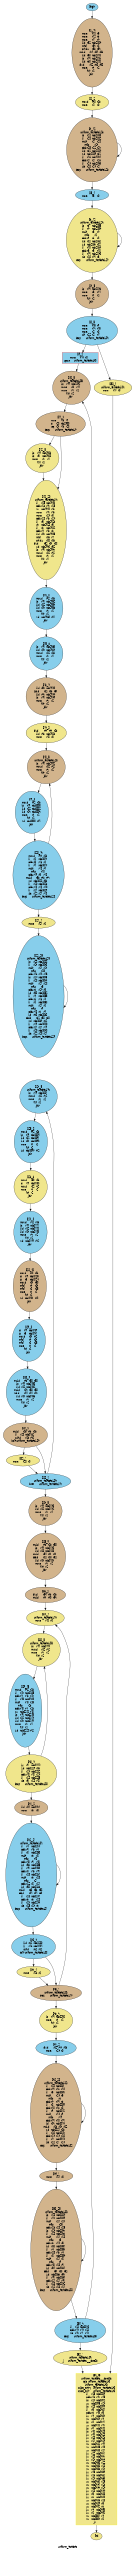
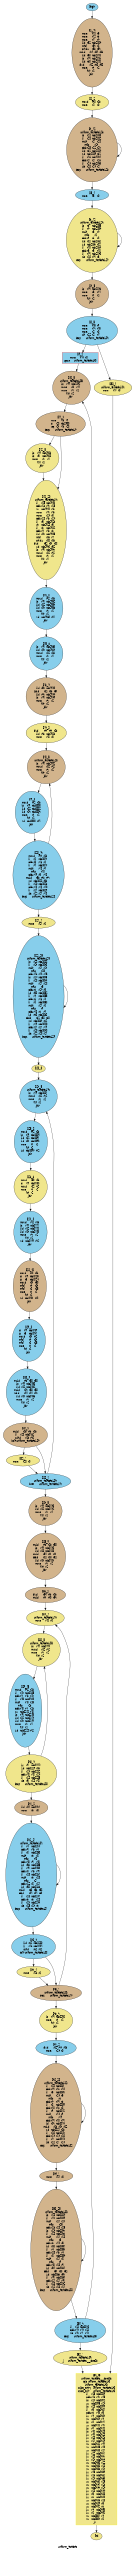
none -> (39, 1069)
